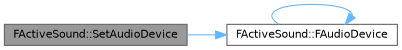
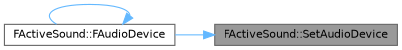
(201, 35) -> (189, 35)
